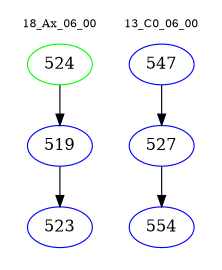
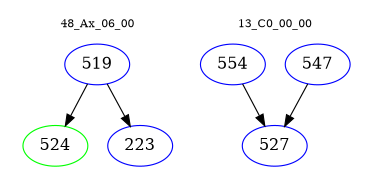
(60, 24) -> (98, 24)
(162, 24) -> (275, 24)
(60, 100) -> (79, 100)
(162, 181) -> (251, 100)
(60, 227) -> (140, 146)
